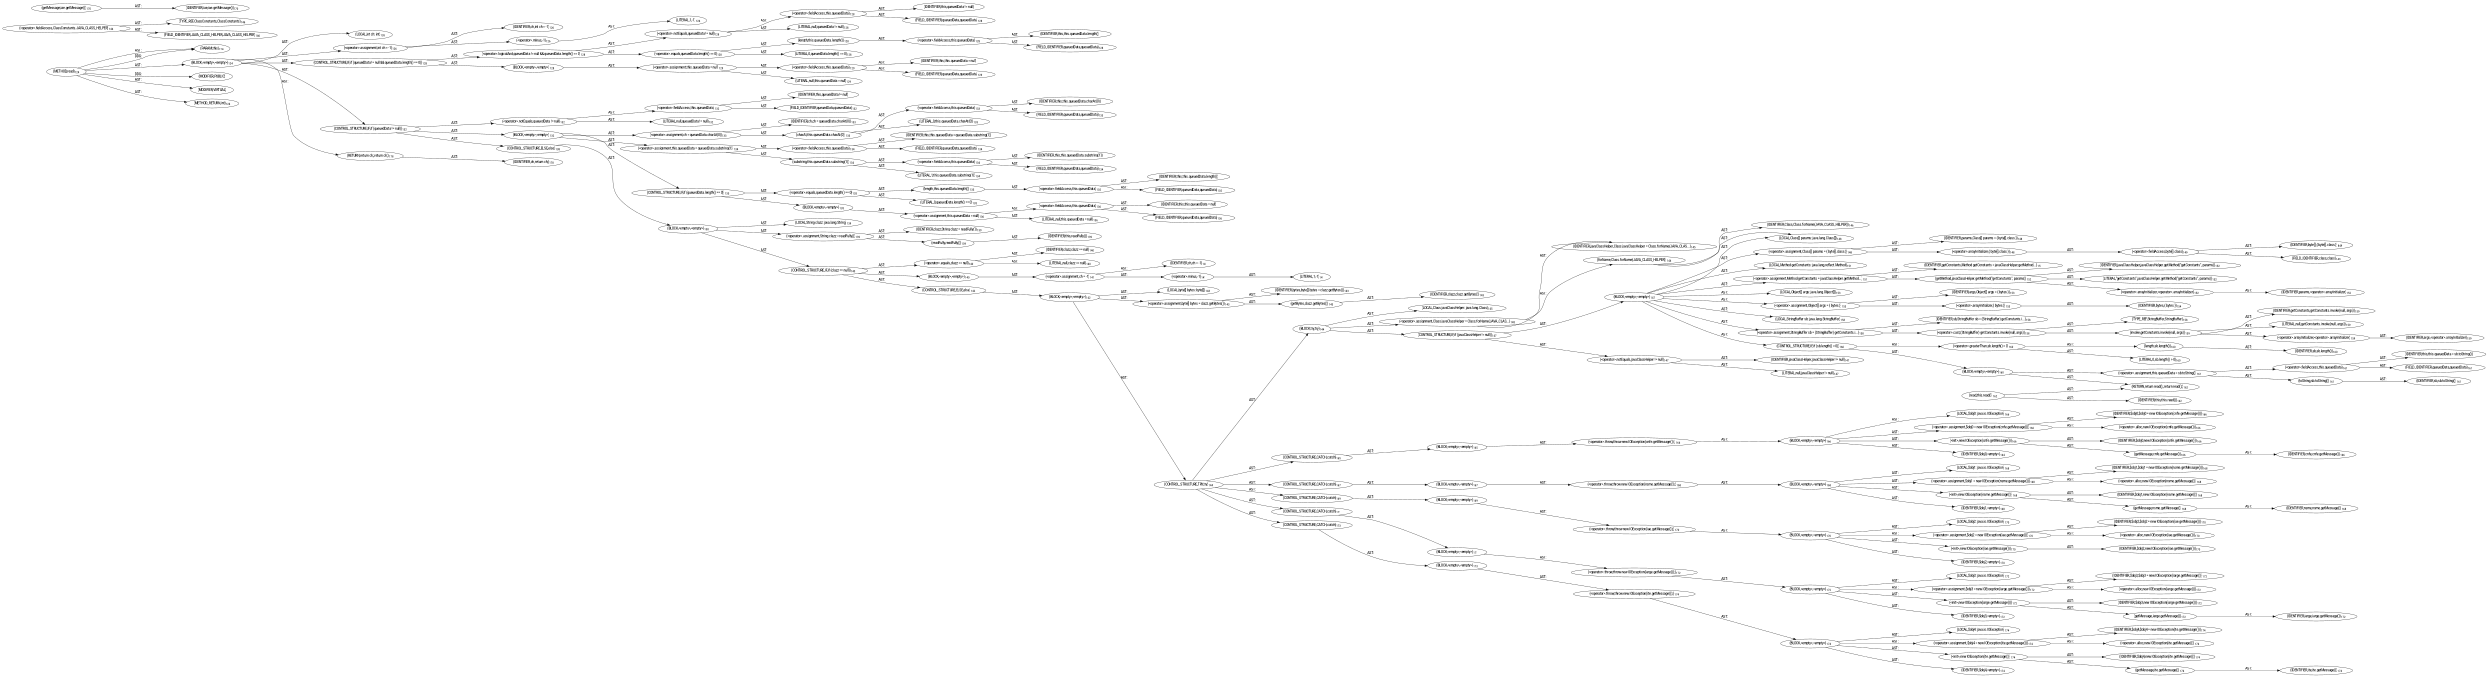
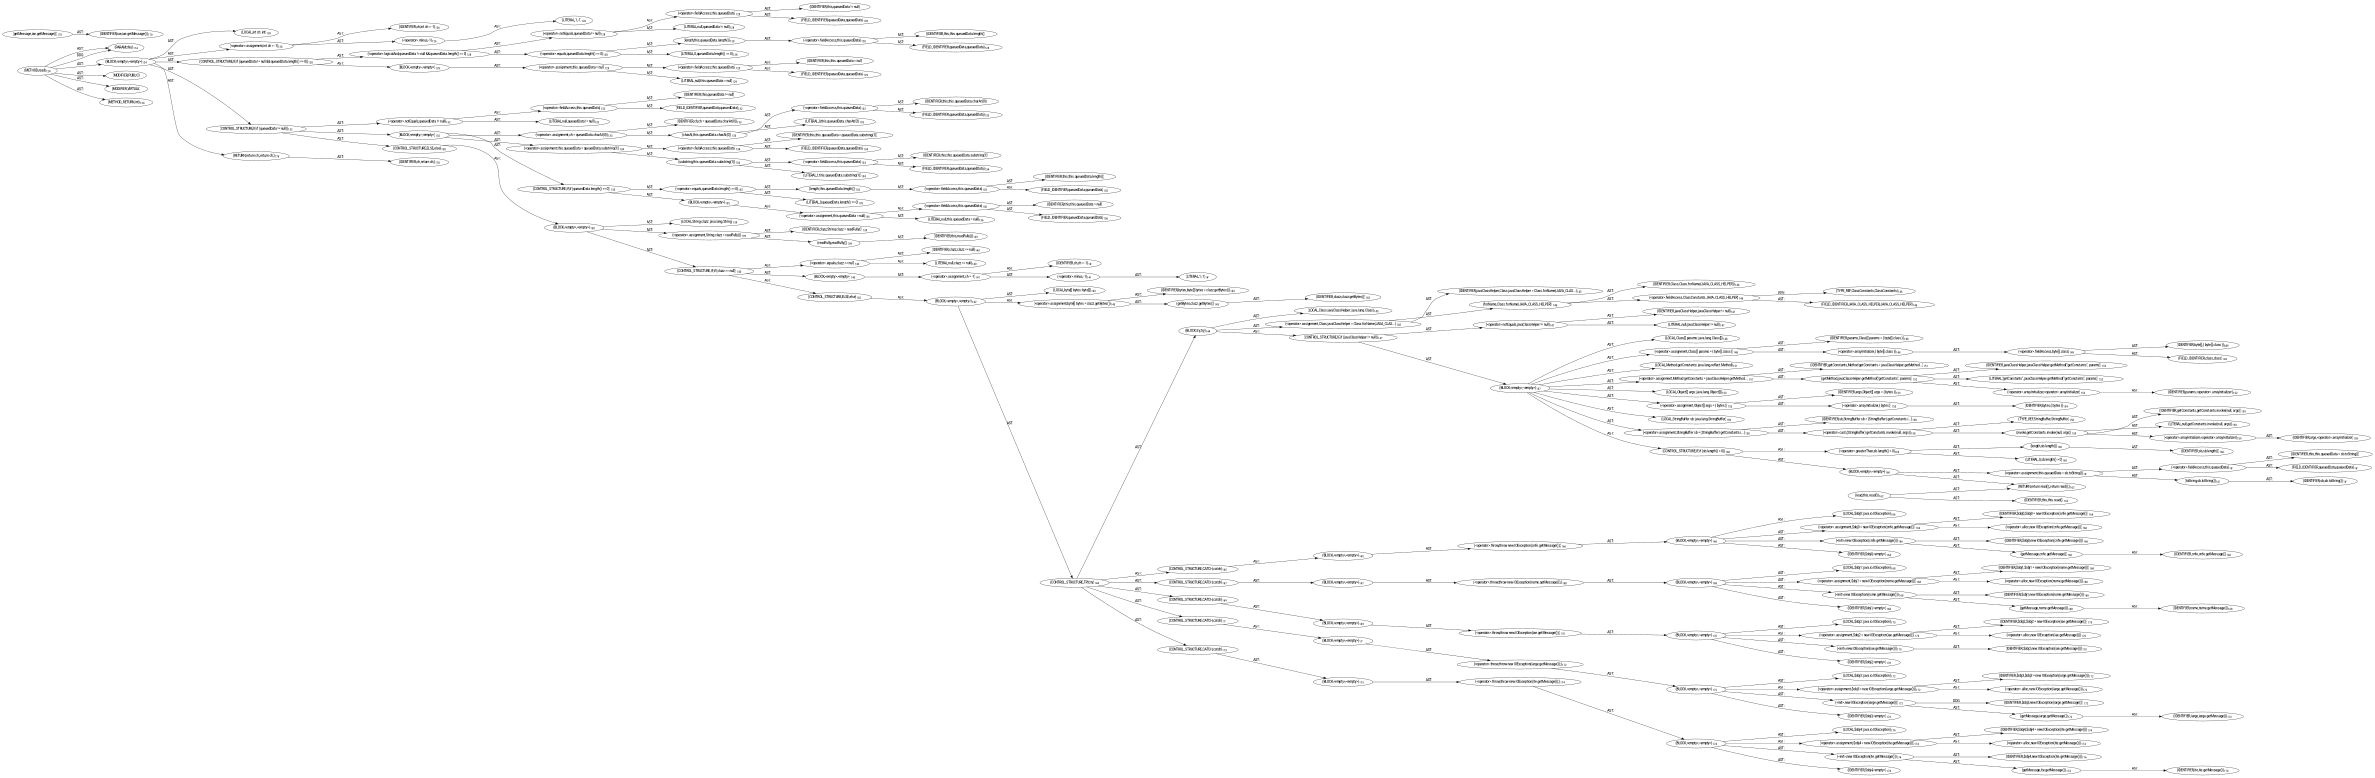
(139, 23) -> (1782, 293)
(139, 74) -> (81, 73)
(1723, 243) -> (1602, 302)
(2071, 601) -> (1957, 701)
